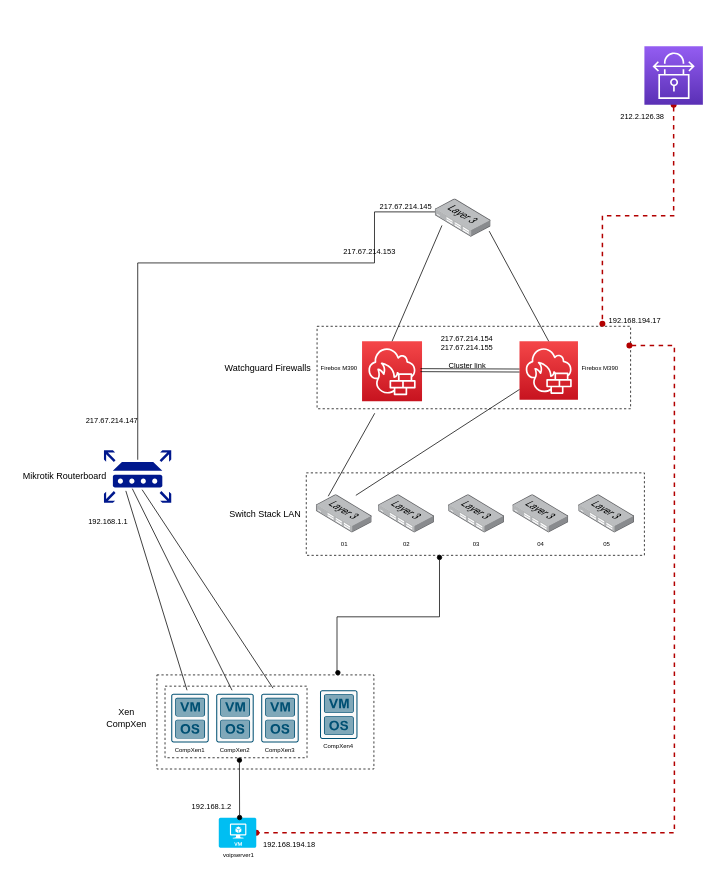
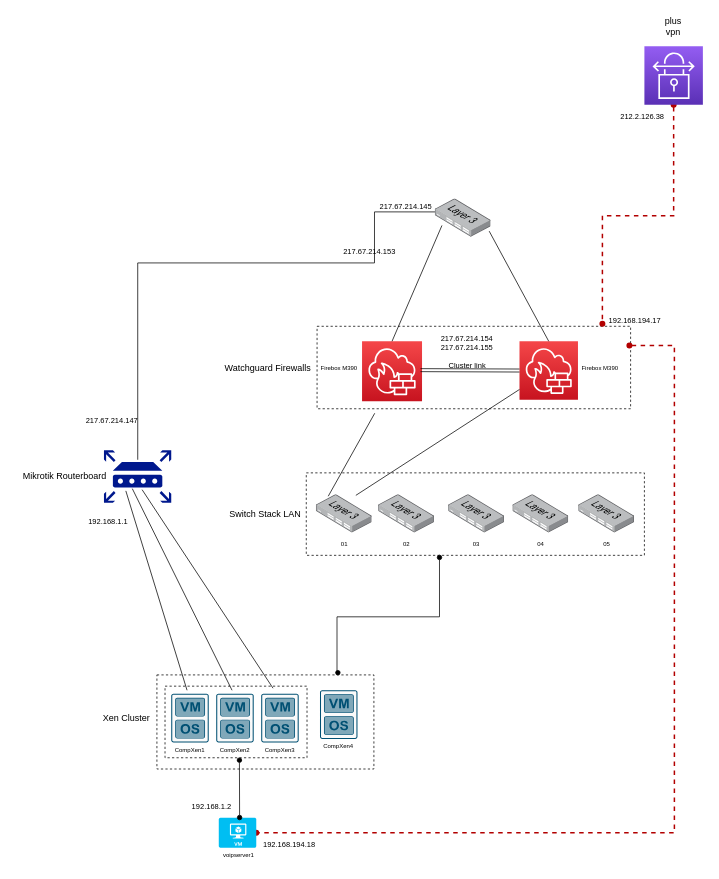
none -> (674, 27)
(127, 718) -> (127, 718)
